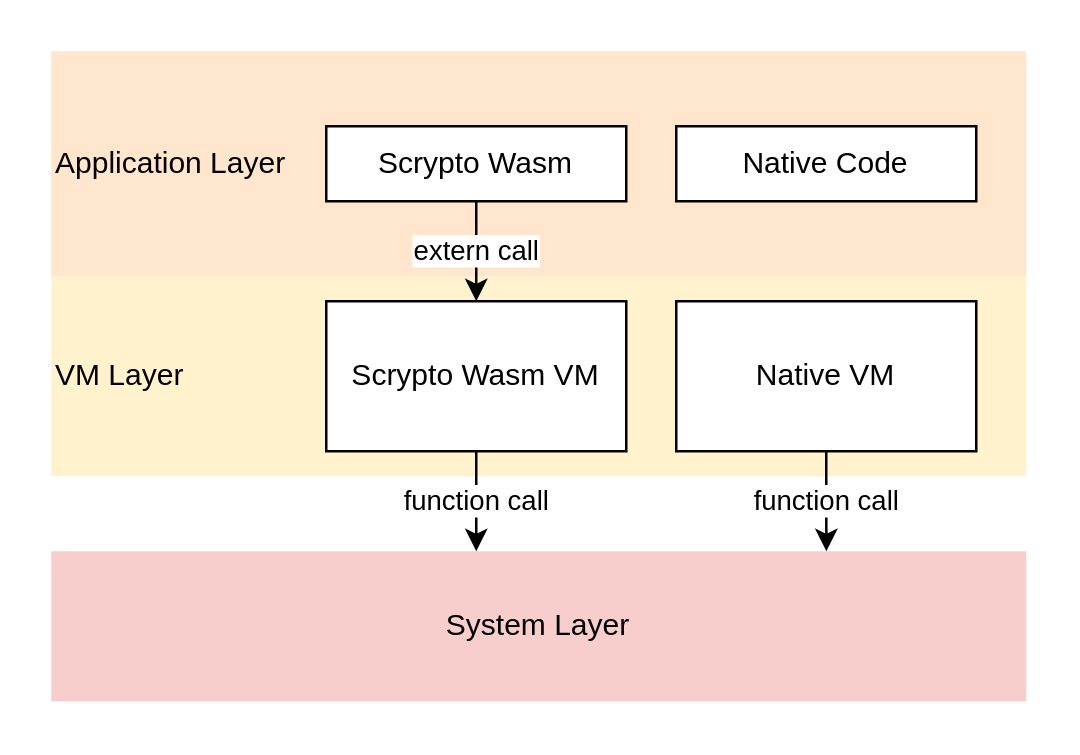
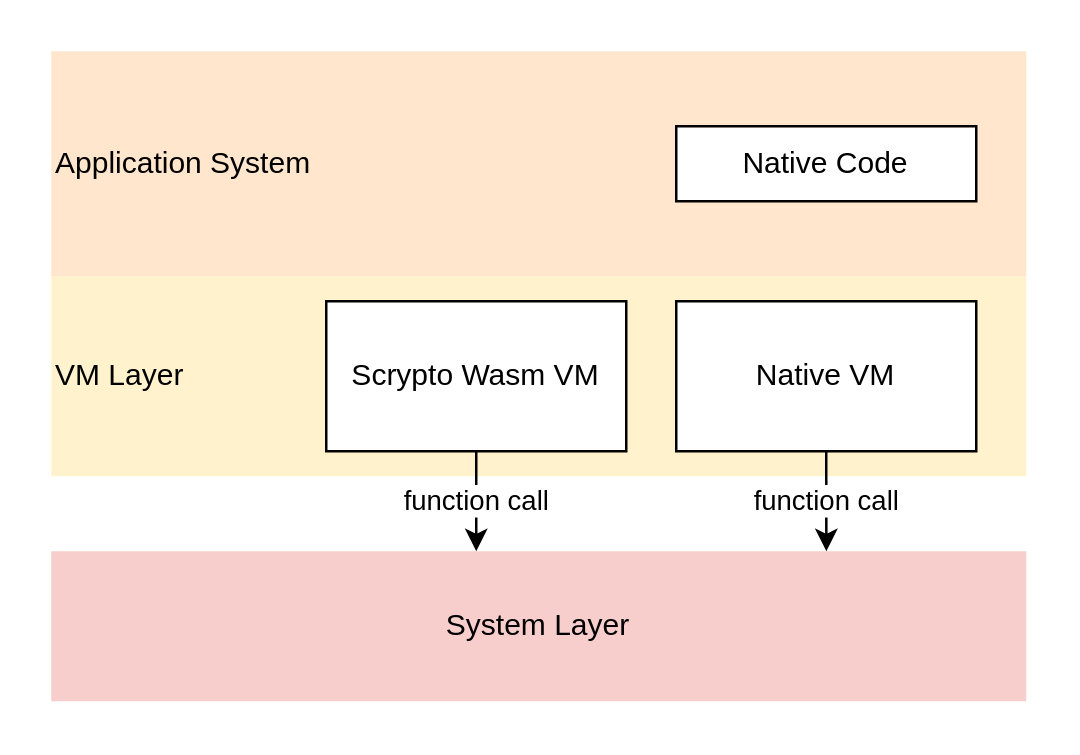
(183, 164) -> (192, 164)
(476, 164) -> none
(476, 243) -> none
